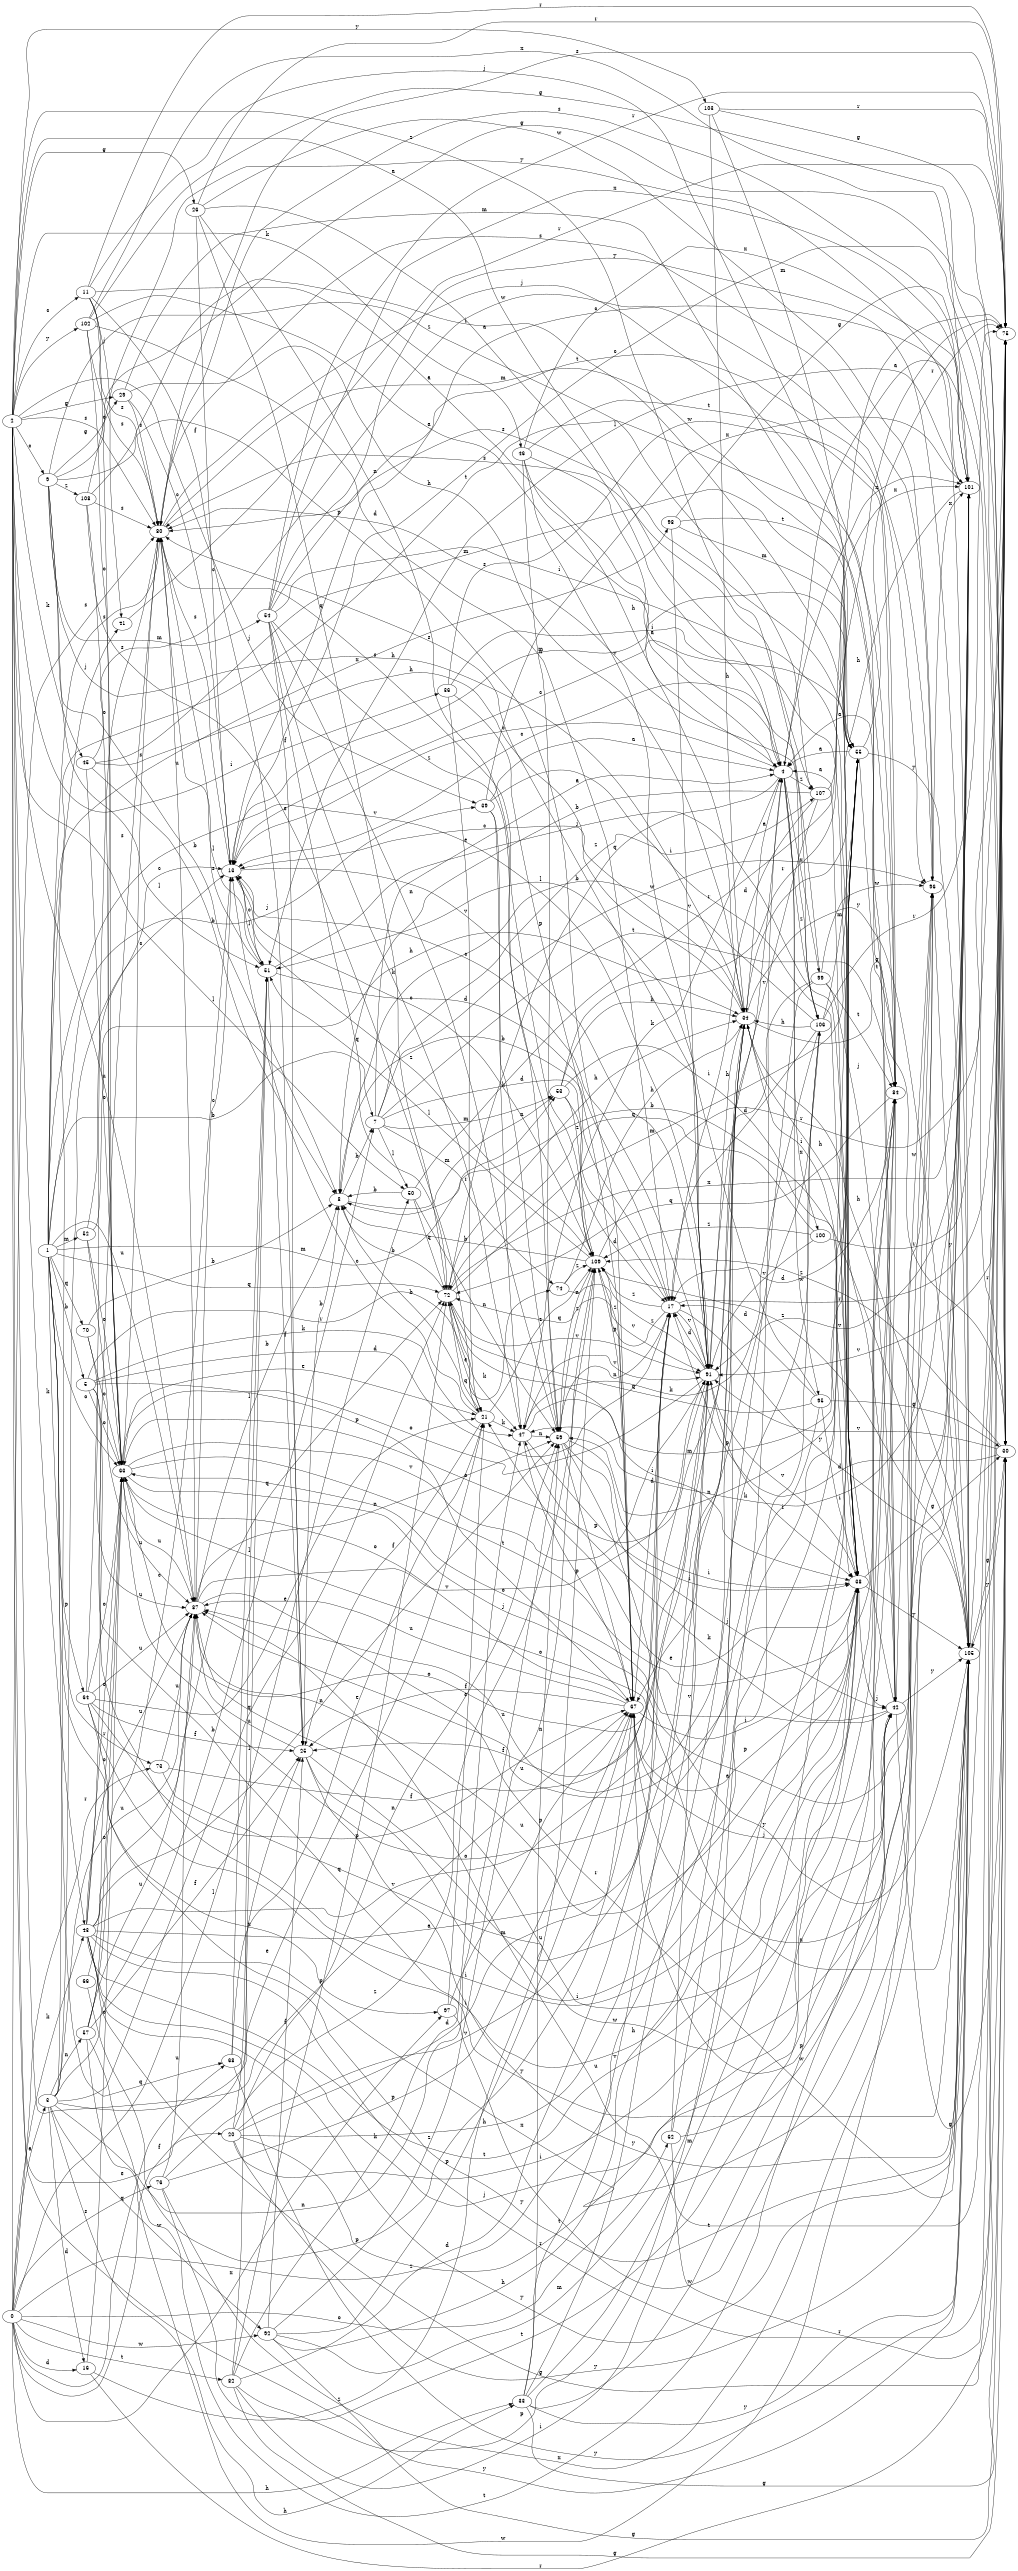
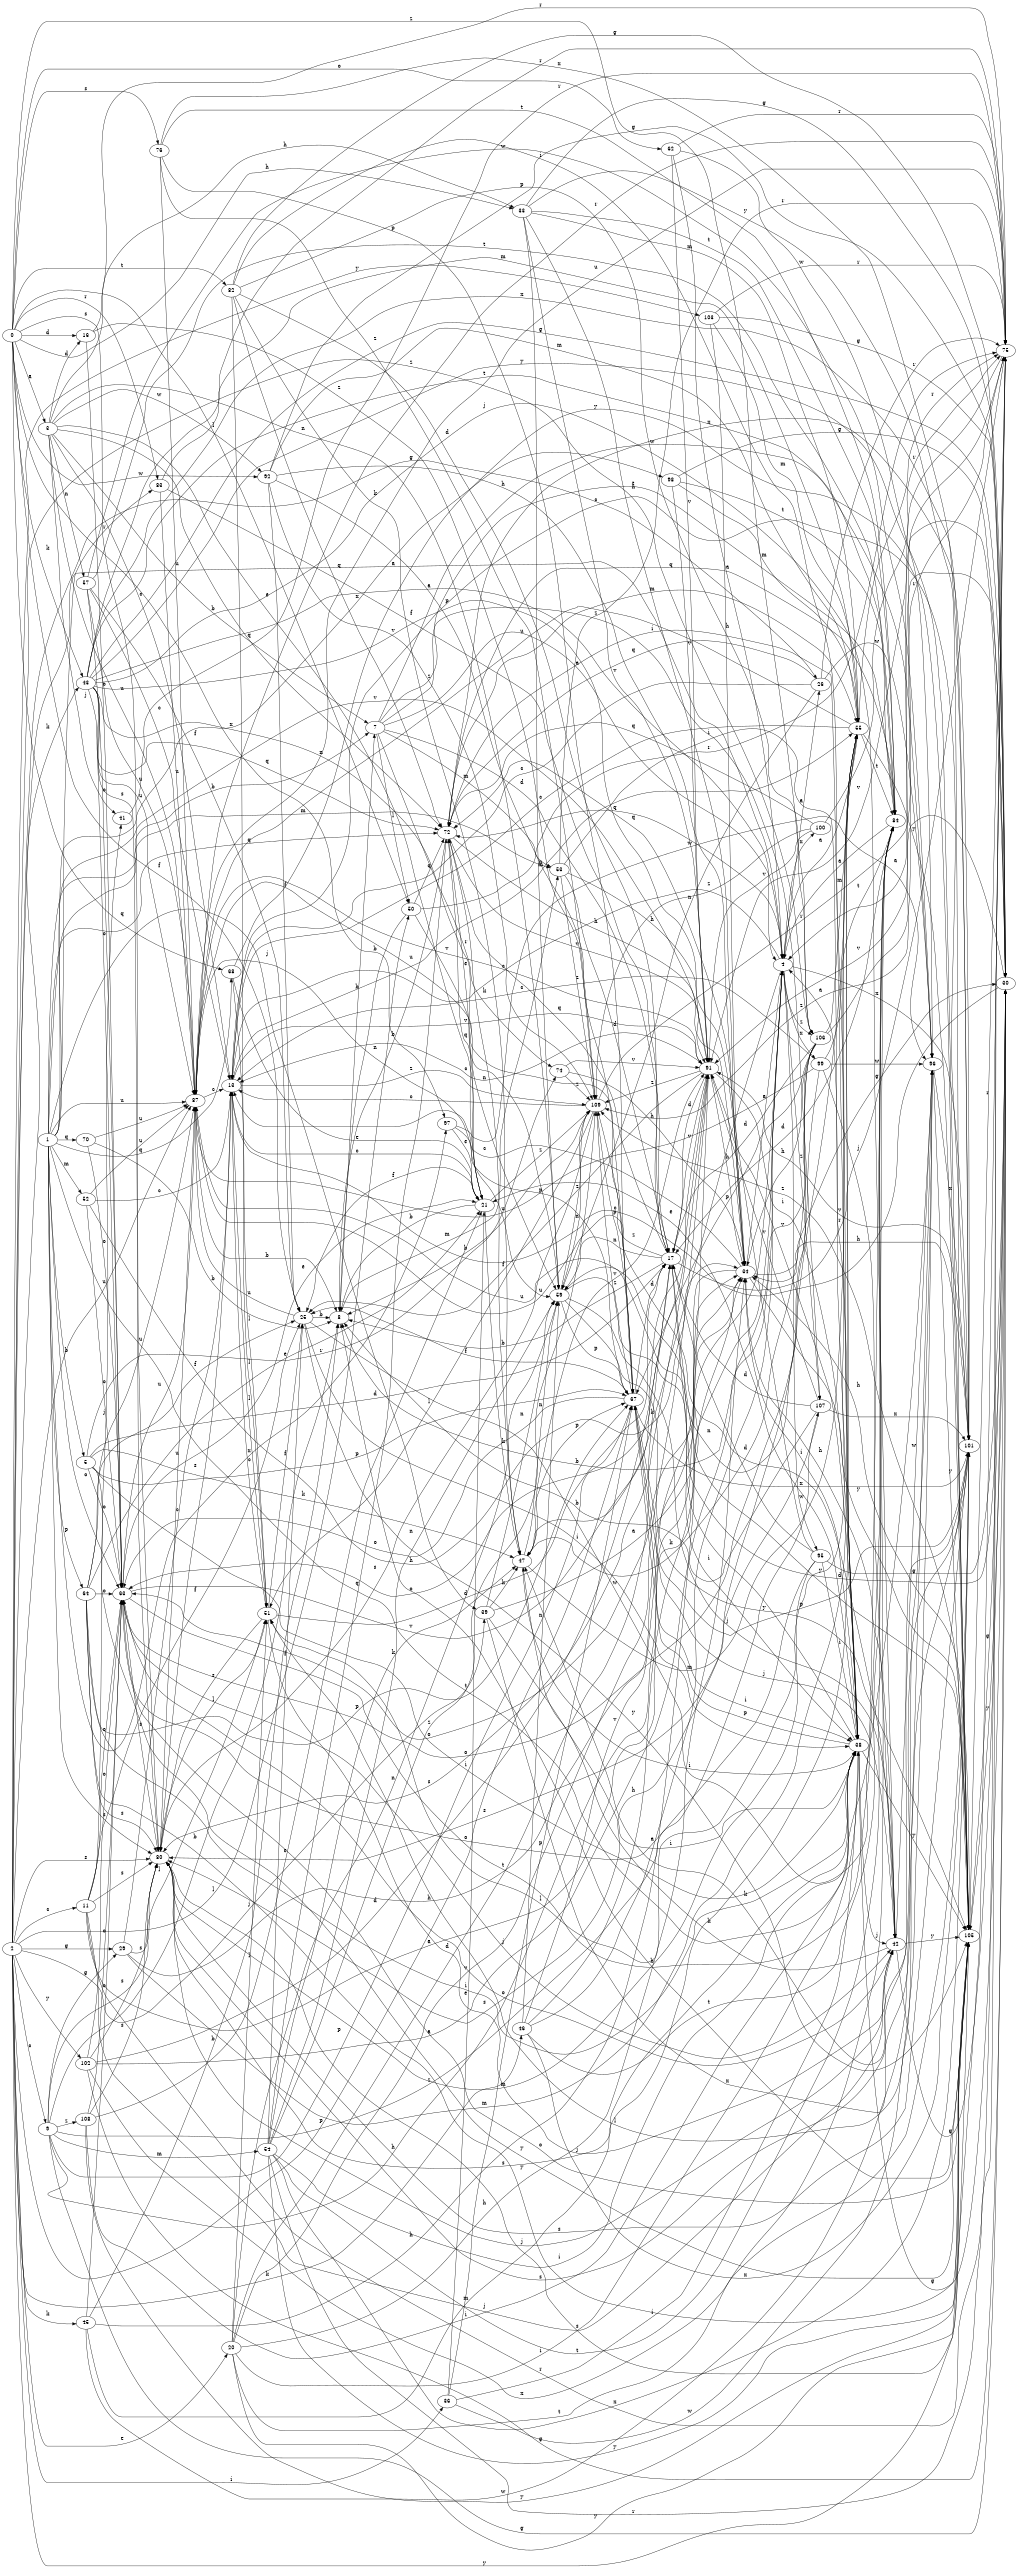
(551, 415) -> (801, 826)
(159, 1767) -> (159, 486)
(86, 1982) -> none
